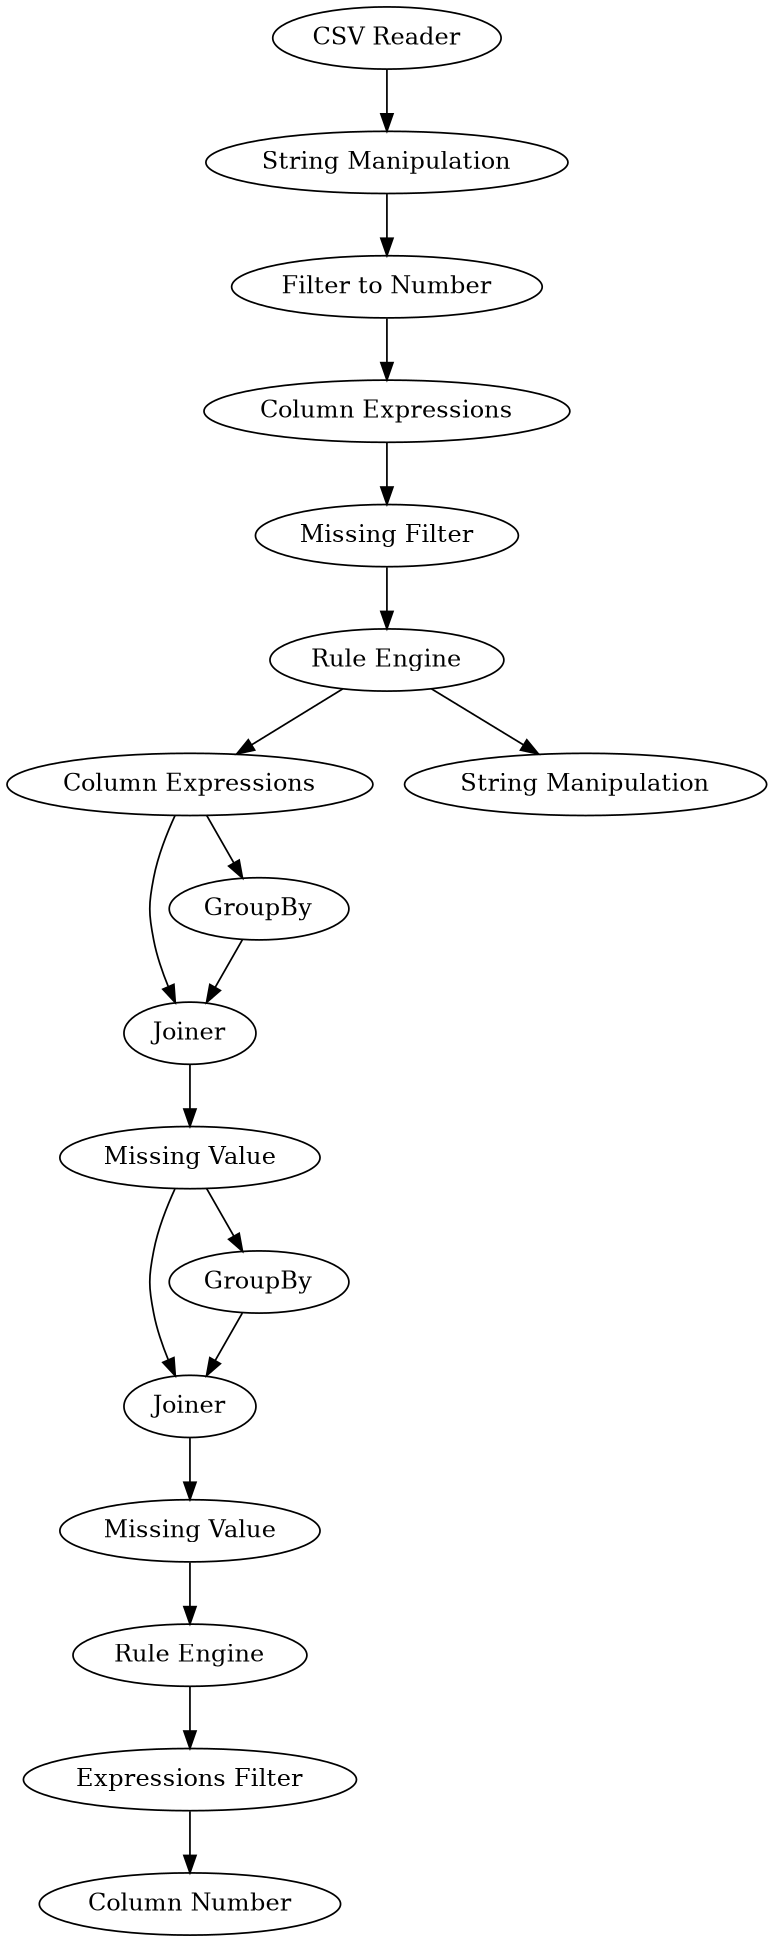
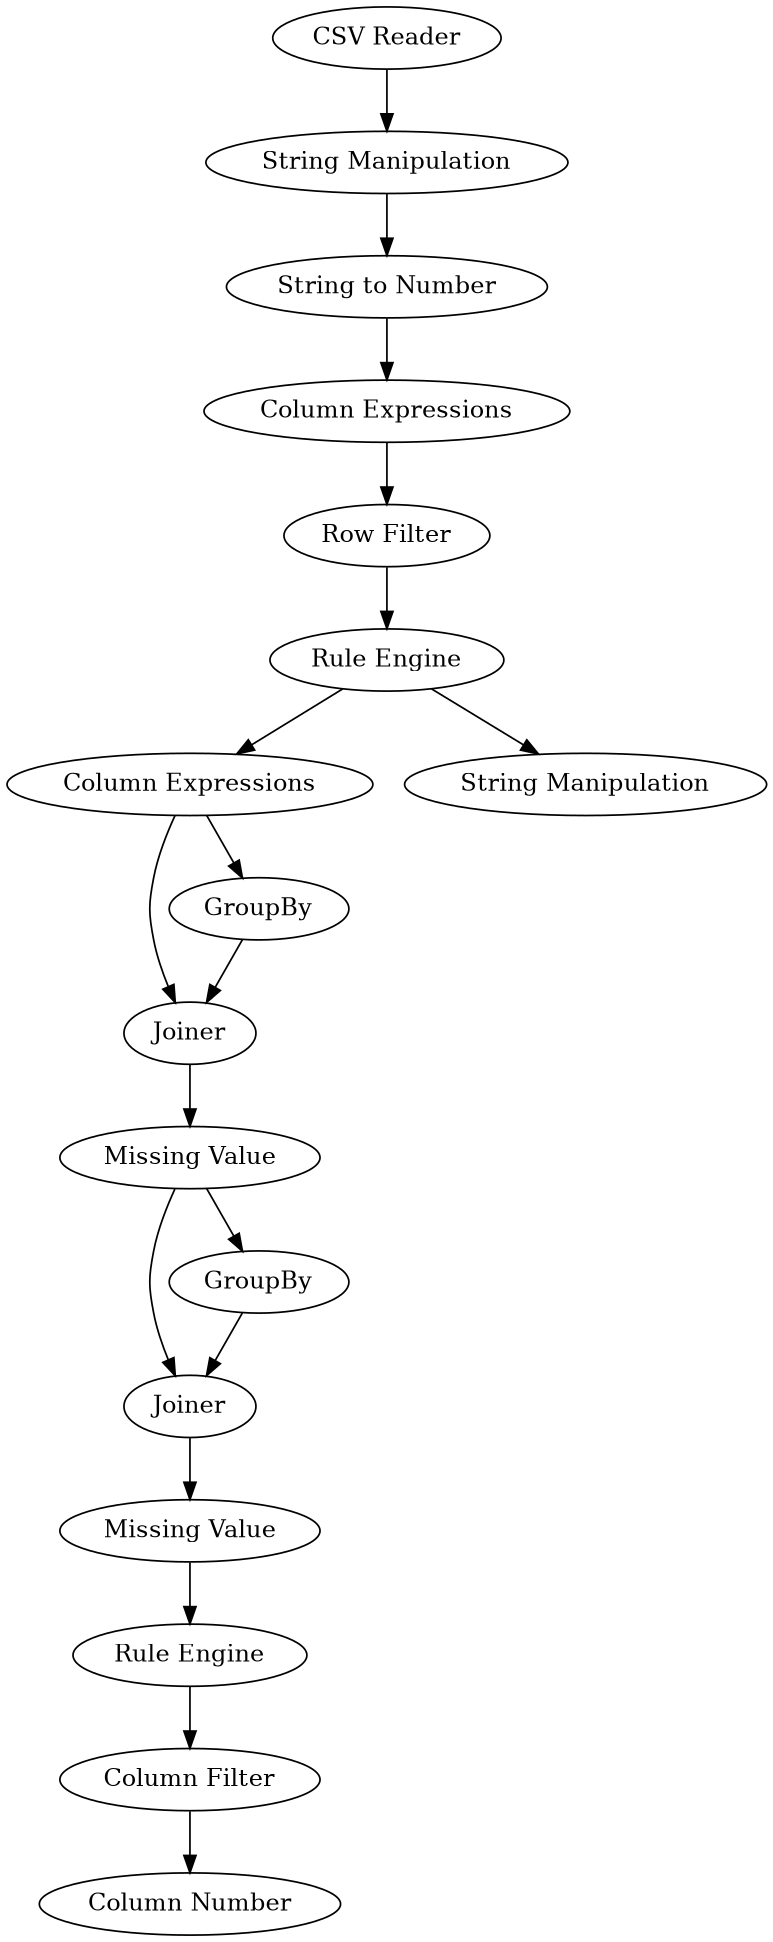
(387, 287) -> (387, 287)
(387, 536) -> (387, 536)
(190, 1780) -> (190, 1780)
